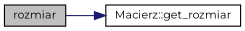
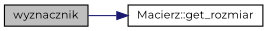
(35, 16) -> (46, 16)
